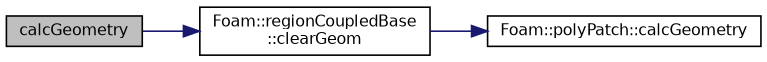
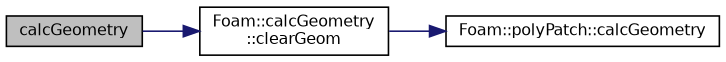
(315, 31) -> (294, 31)
